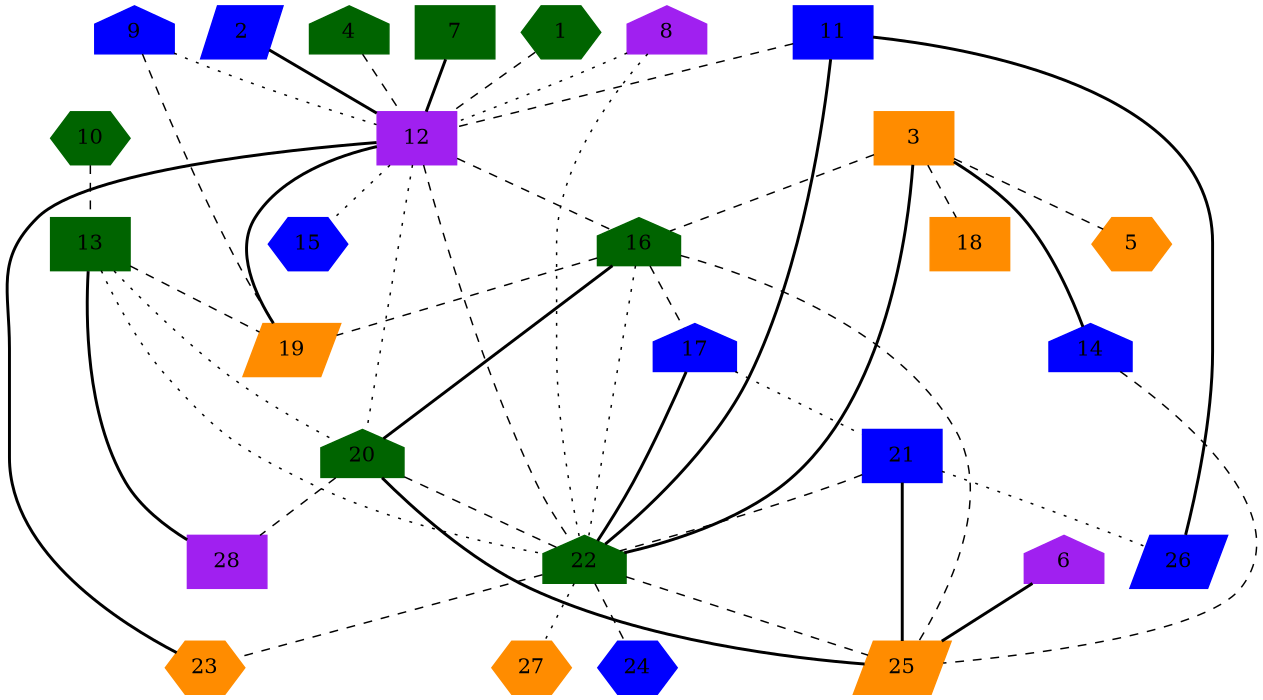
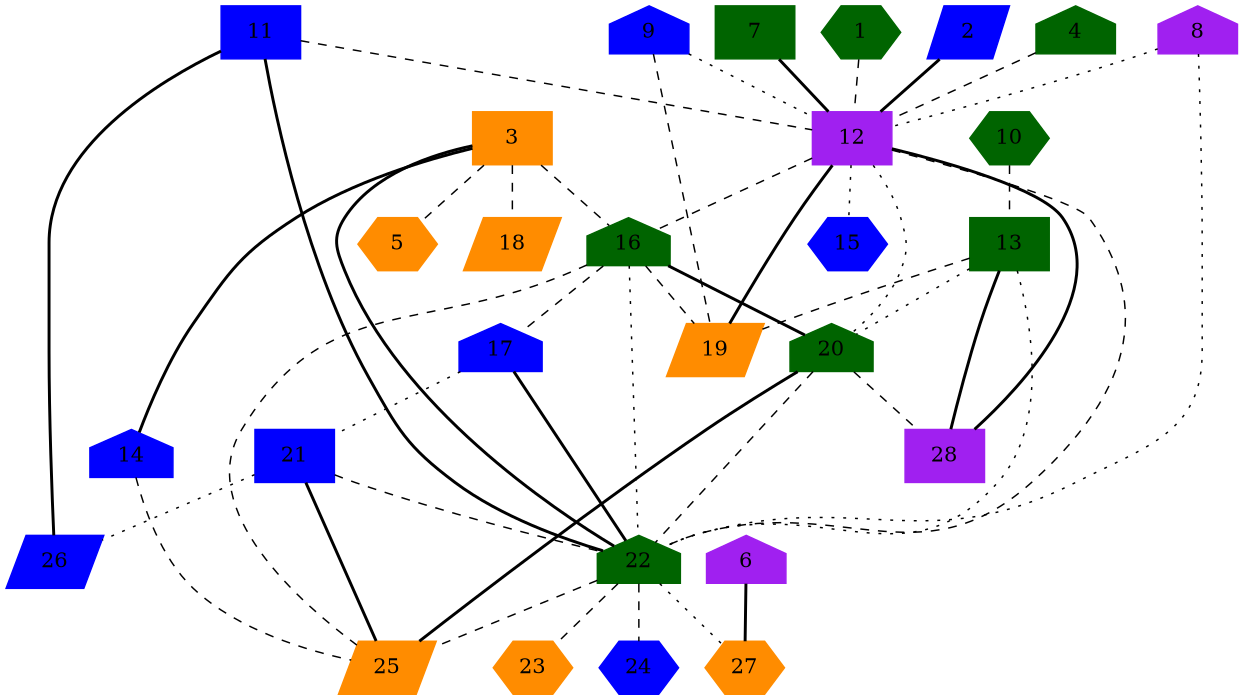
(970, 244) -> (512, 244)
(7, 292) -> (1075, 246)
(987, 612) -> (746, 612)
